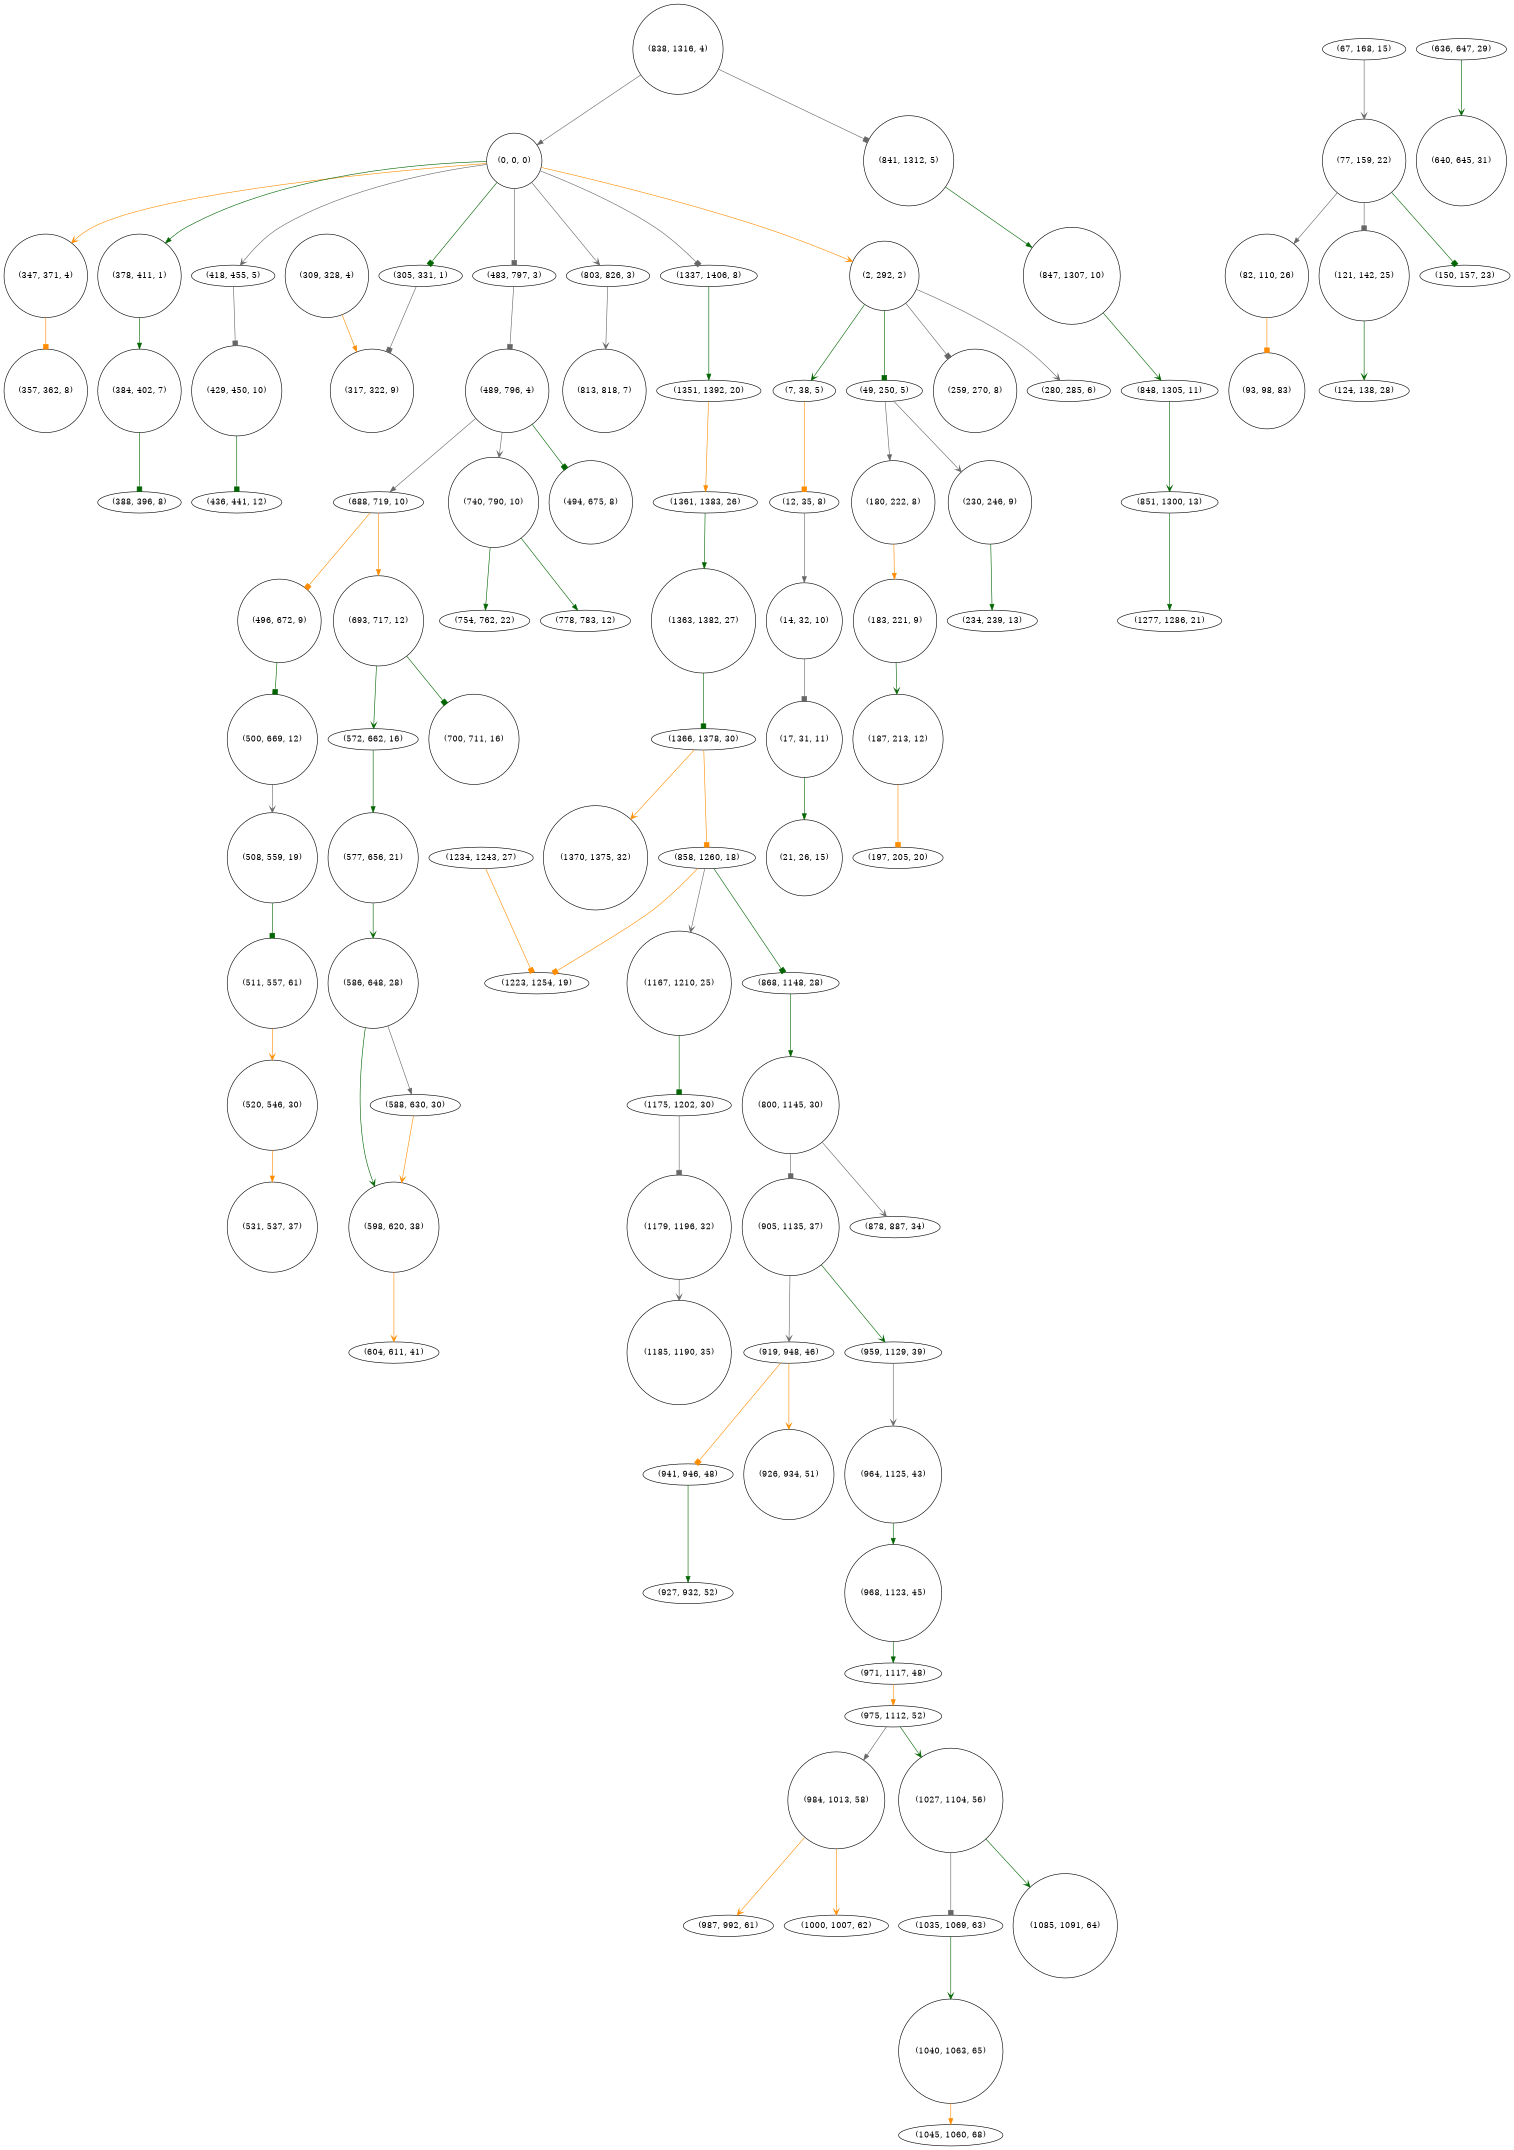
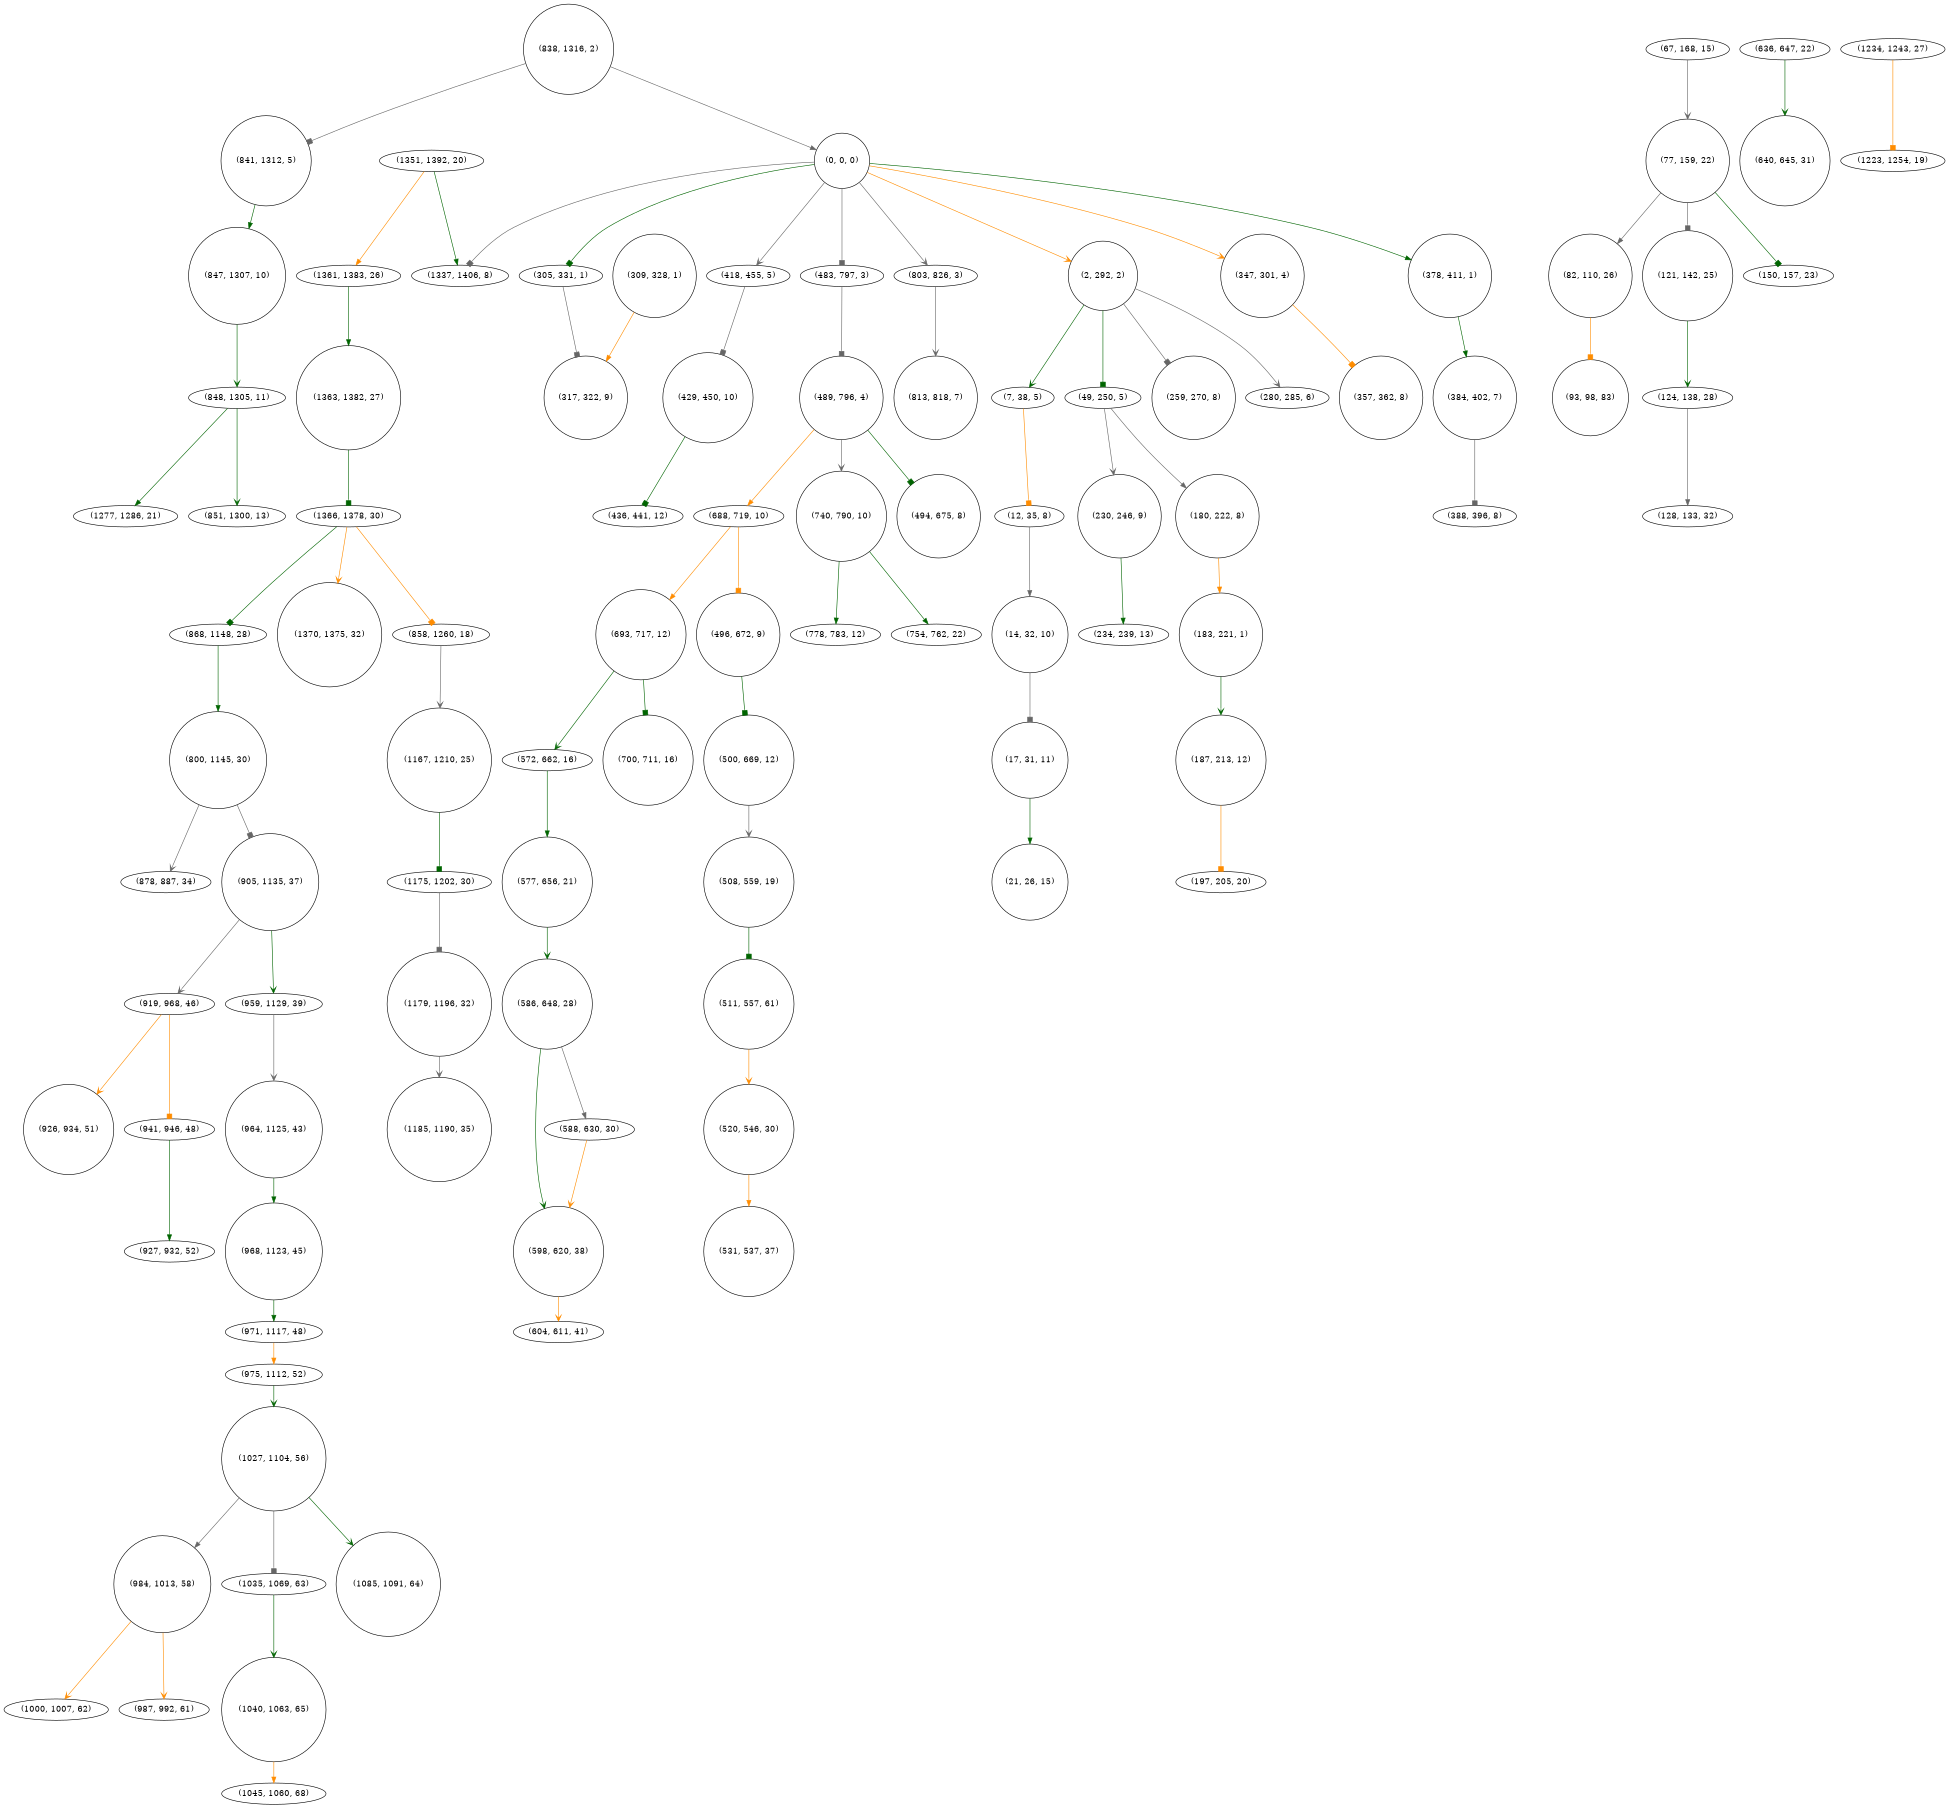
(678, 49) -> (569, 49)
(1461, 49) -> (1785, 49)
(46, 276) -> (1262, 276)
(327, 276) -> (655, 276)
(709, 330) -> (445, 215)
(435, 453) -> (783, 465)
(139, 459) -> (1475, 470)
none -> (1688, 516)
(1170, 559) -> (183, 455)
(895, 621) -> (1221, 635)
(747, 918) -> (284, 572)
(632, 924) -> none
(789, 1353) -> (169, 1004)
(877, 1741) -> (219, 1521)
